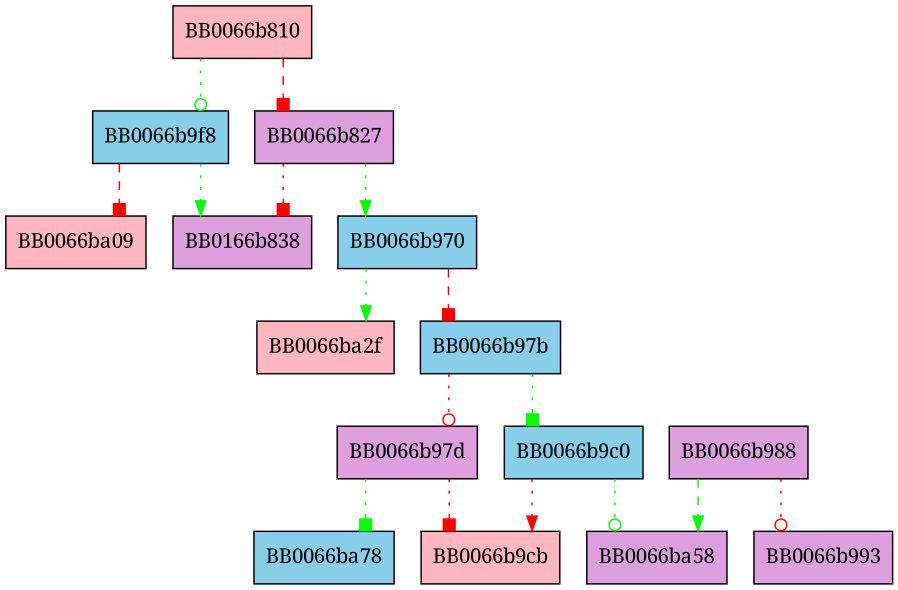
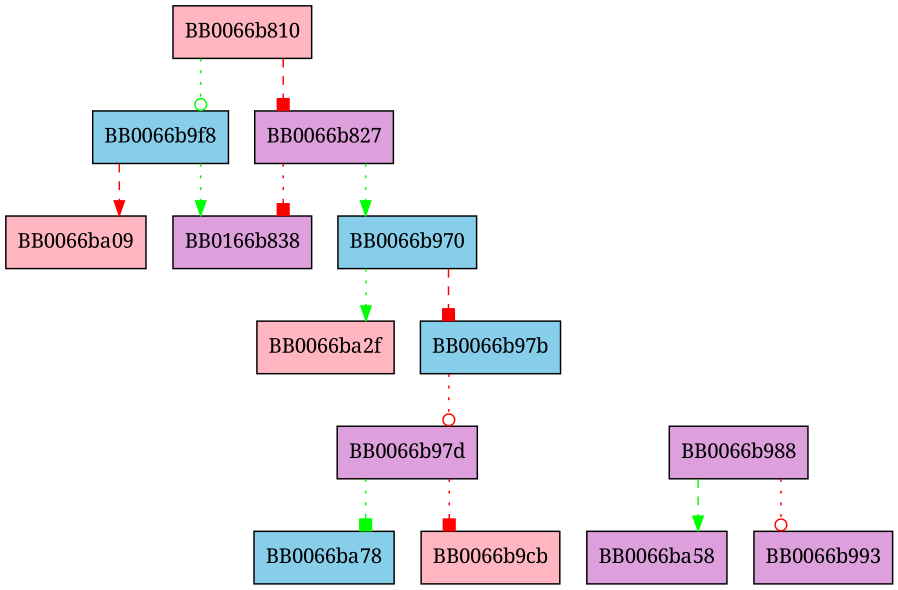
(119, 182) -> (119, 182)
(574, 453) -> none
